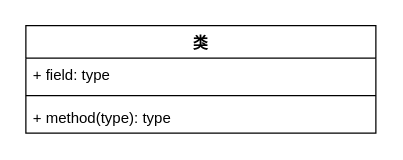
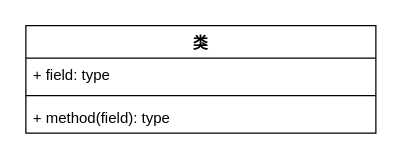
(111, 118) -> (111, 118)
